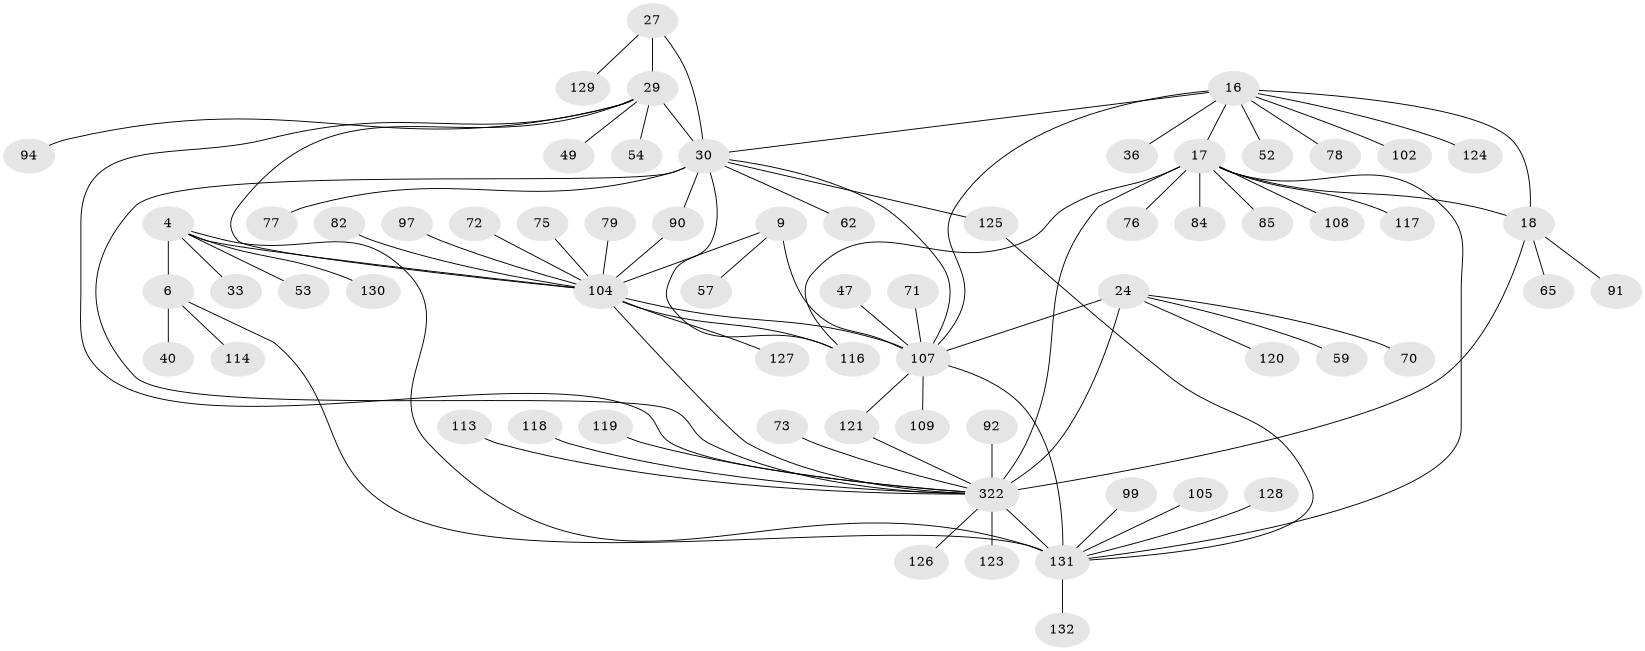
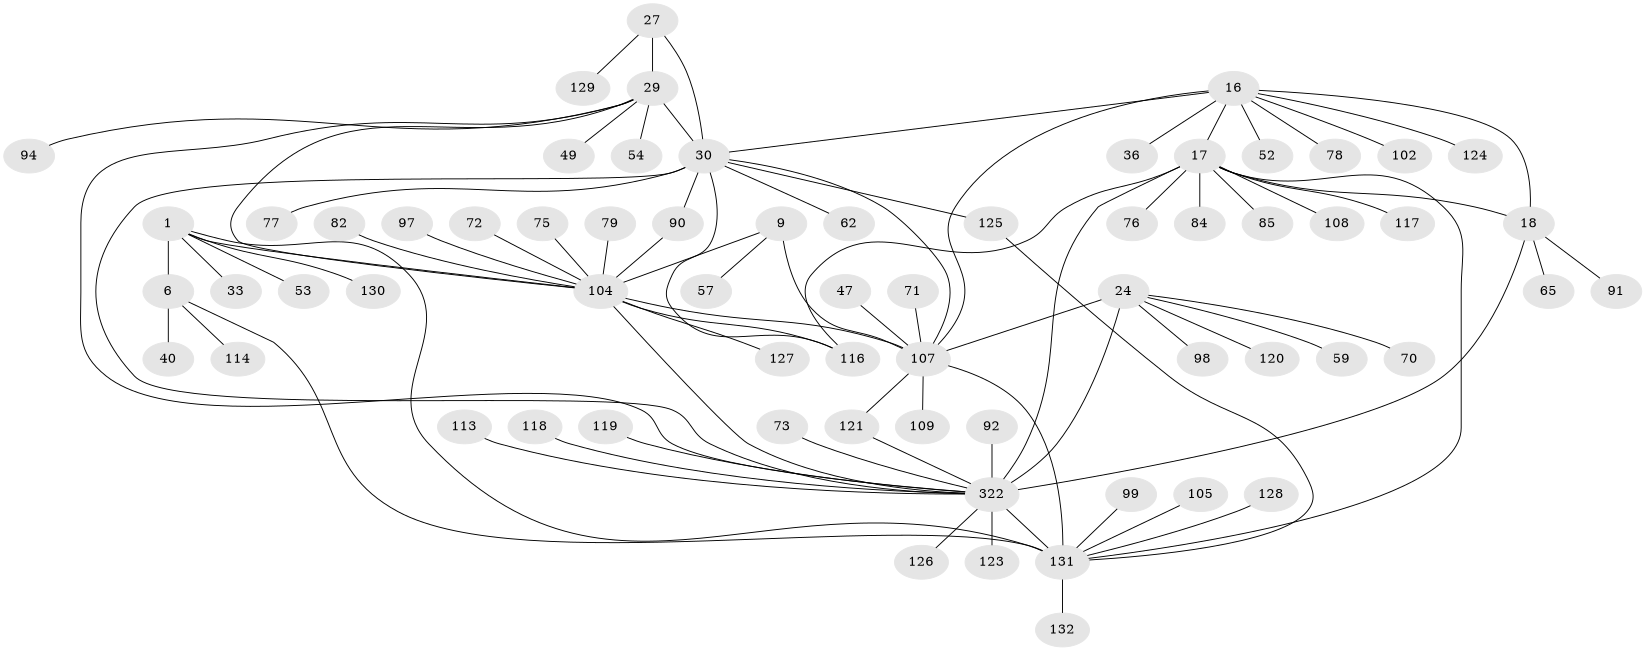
(168, 224) -> (168, 224)
none -> (1203, 359)
